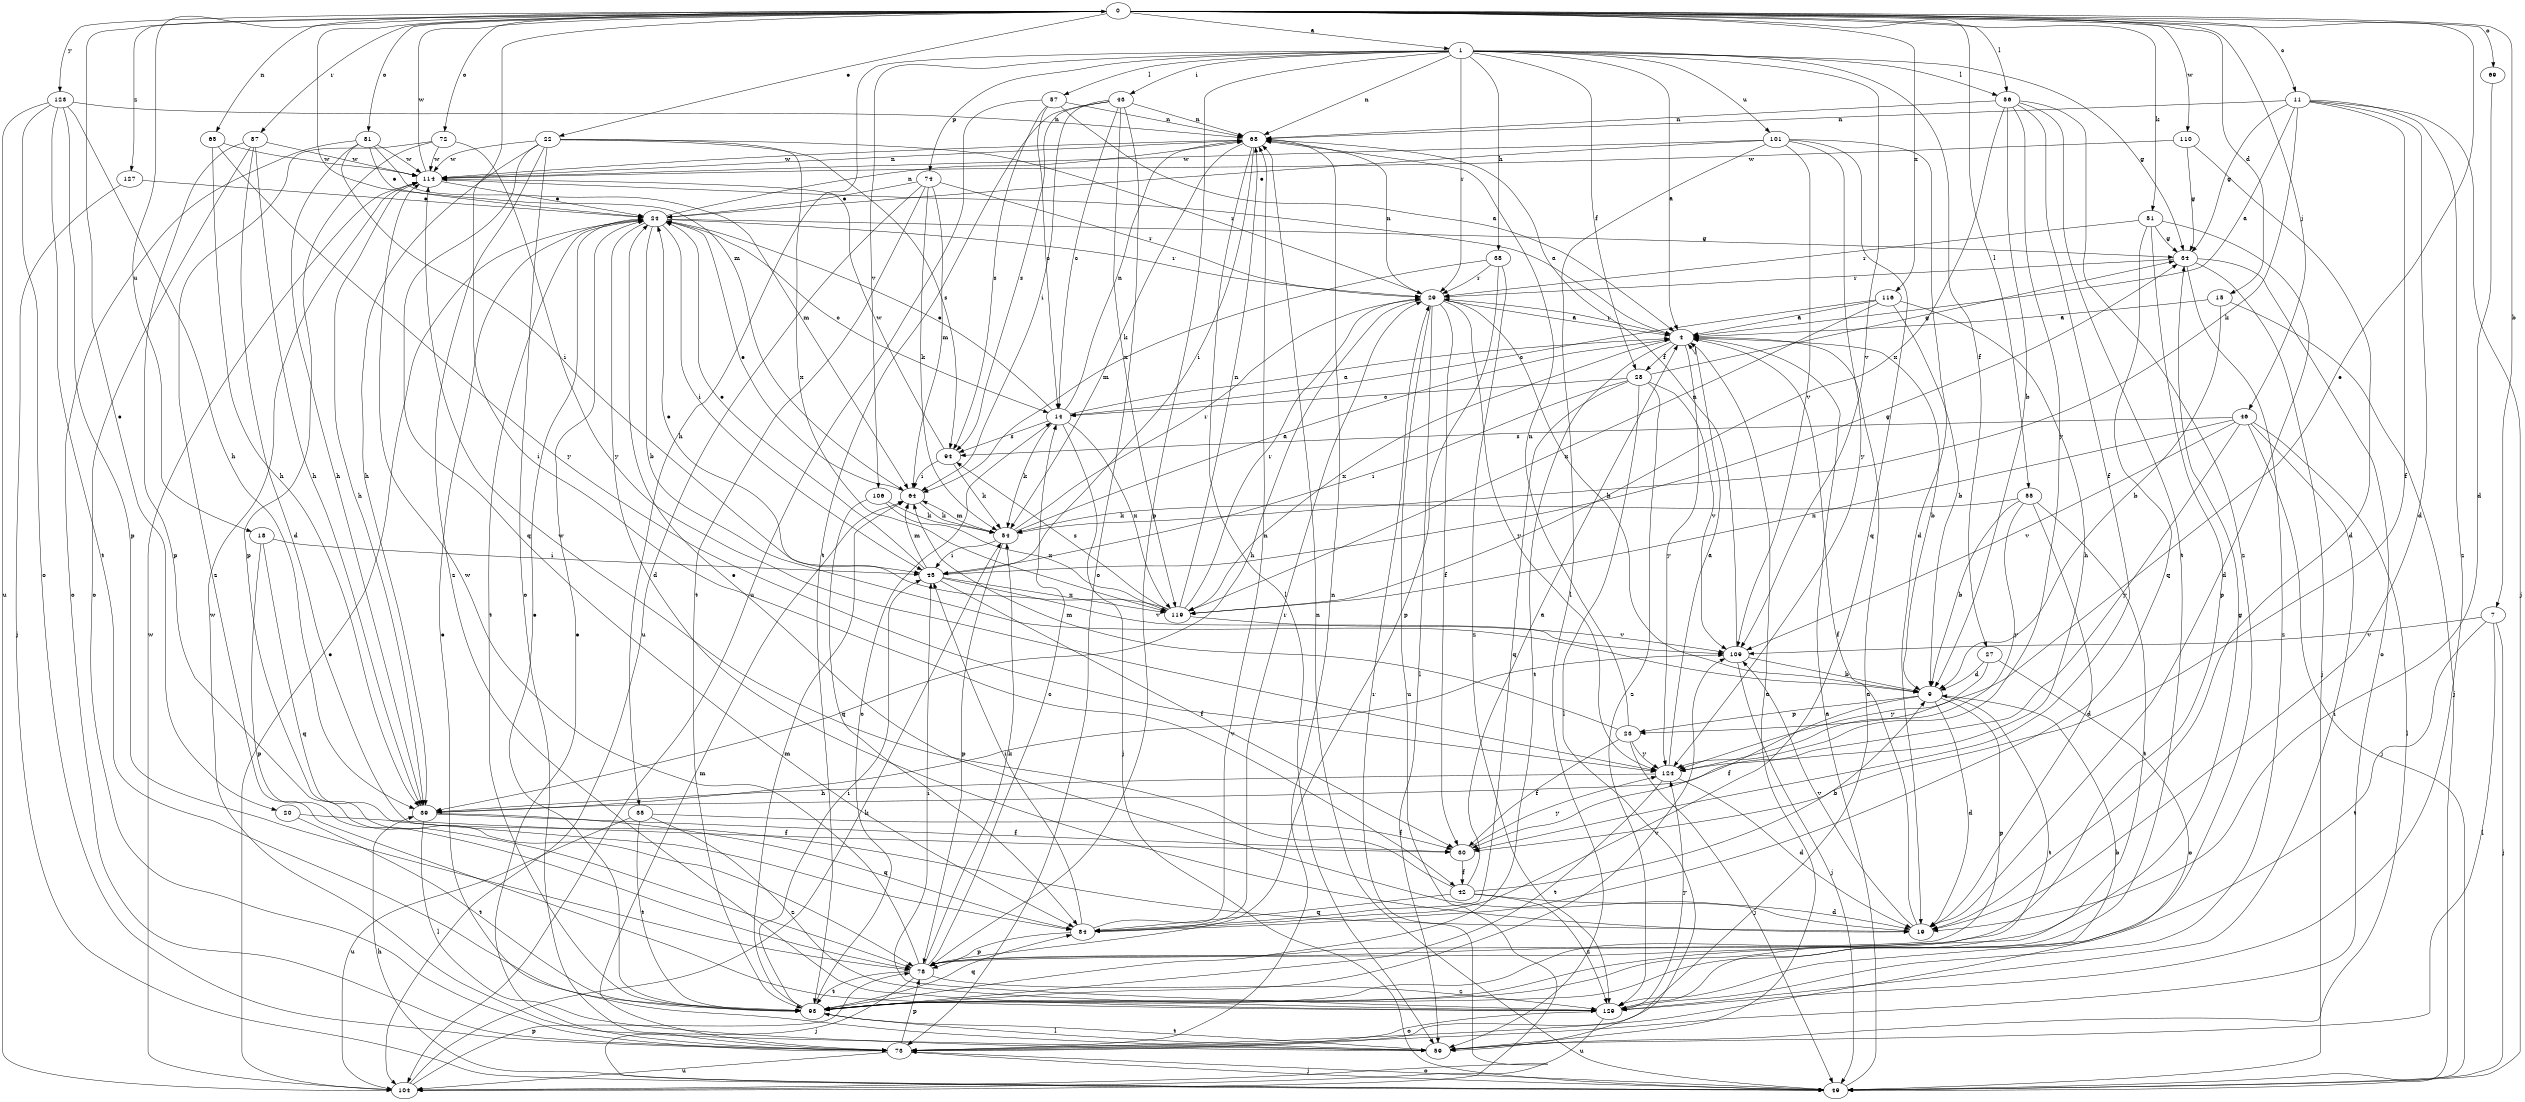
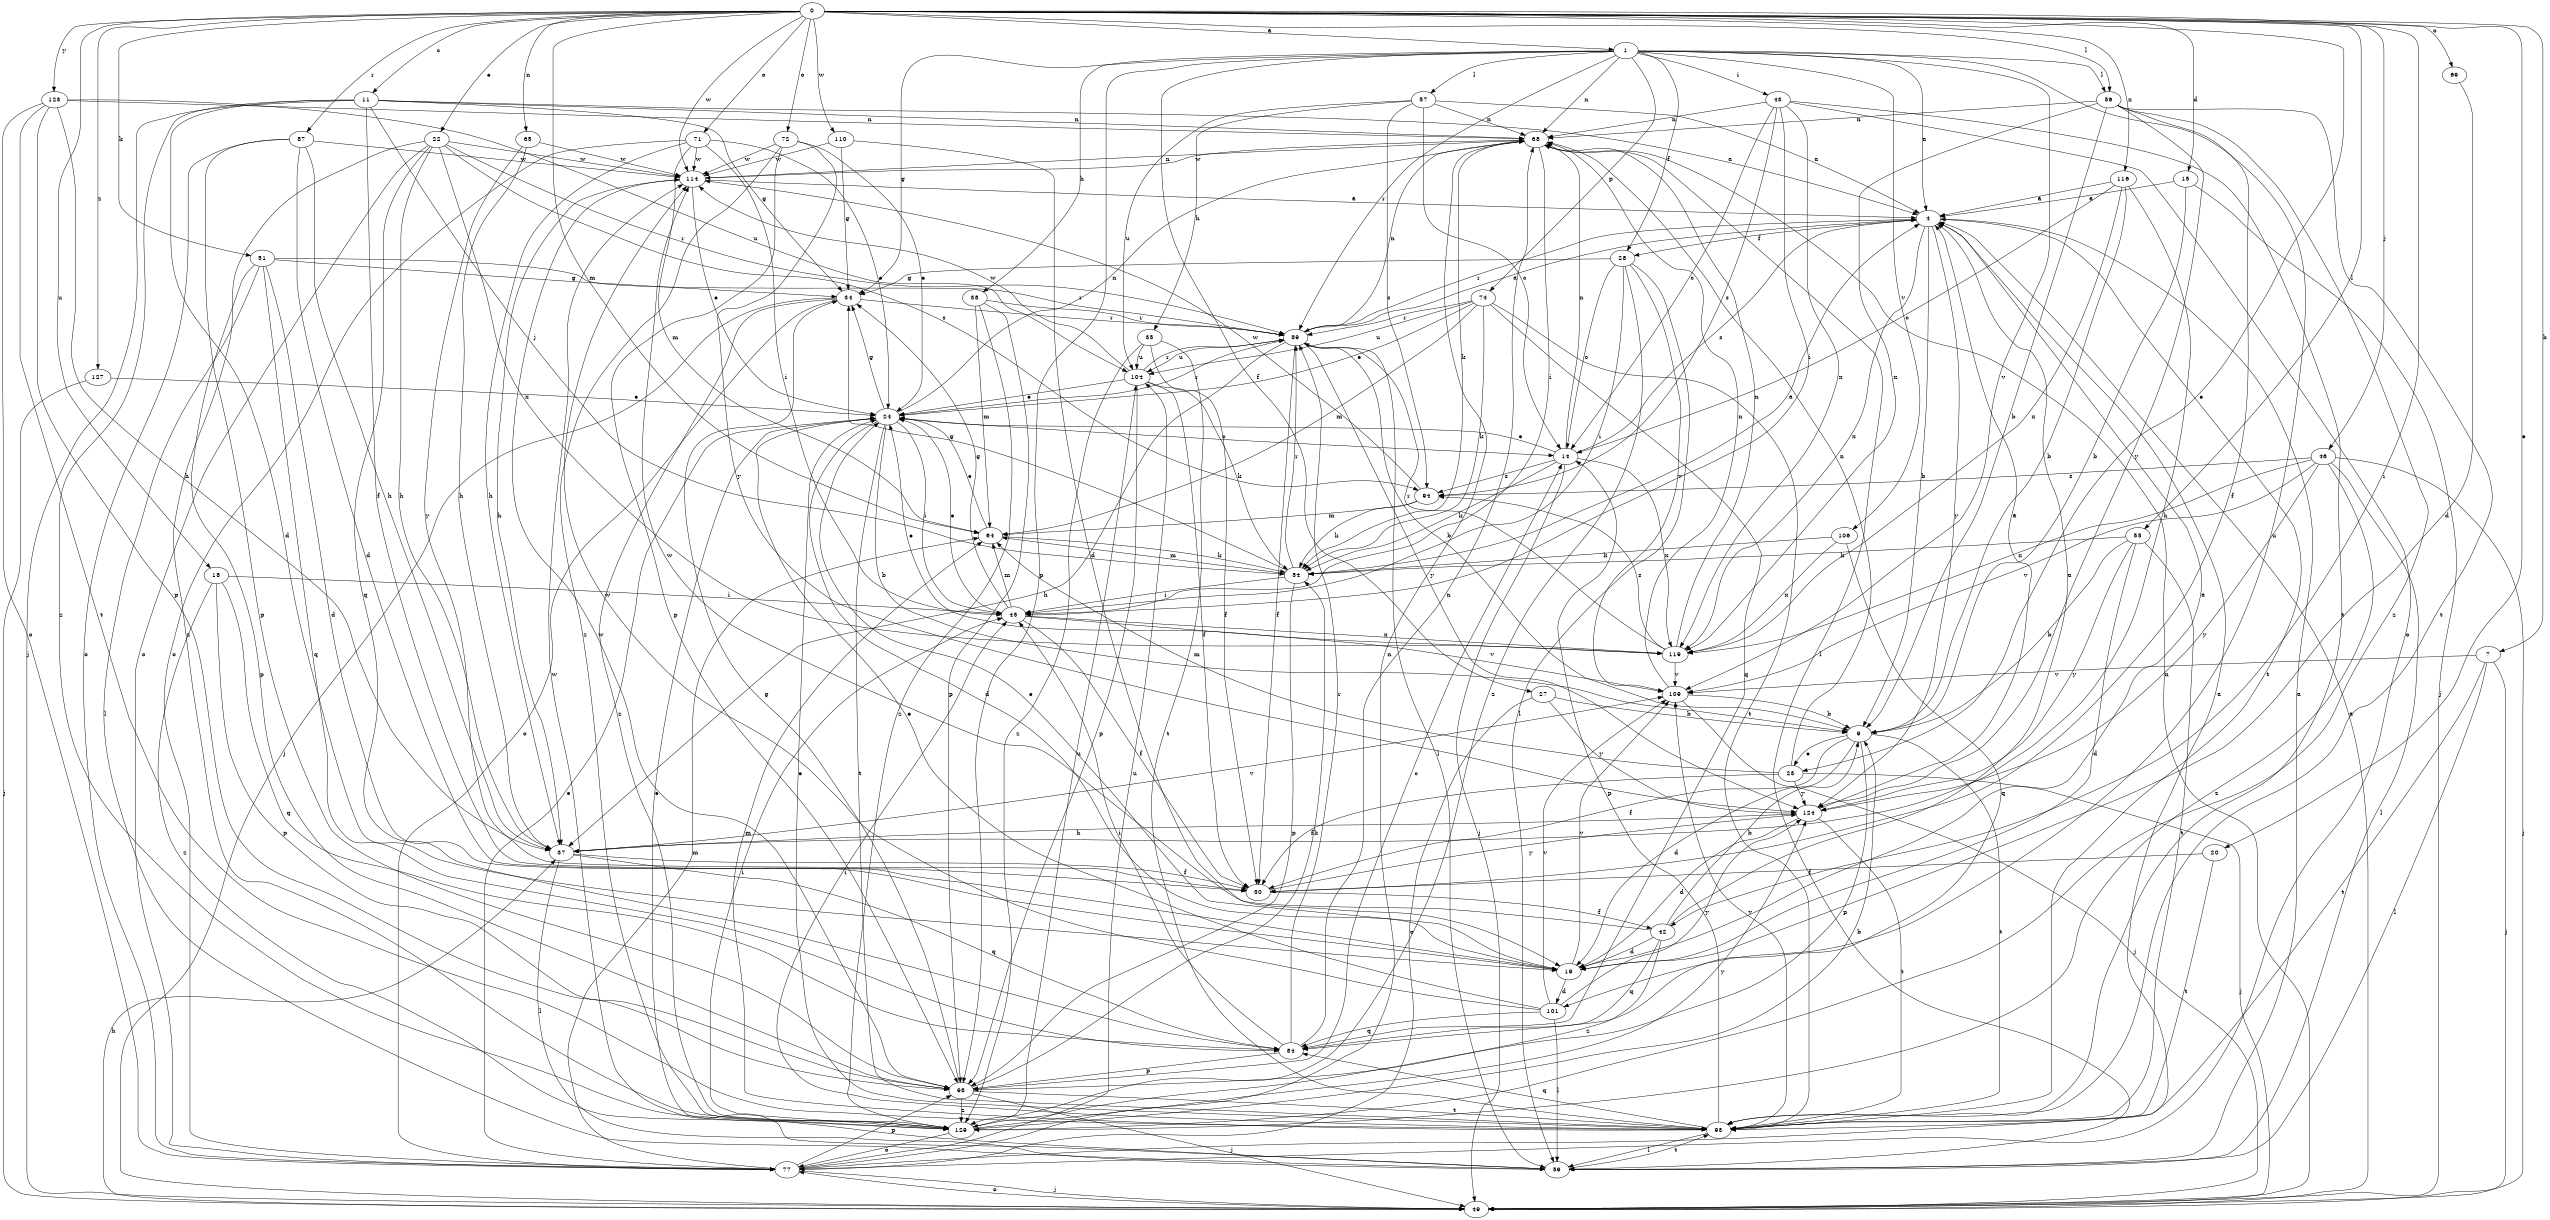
(489, 27) -> (719, 77)
(857, 110) -> (1198, 137)
(368, 139) -> (698, 139)
none -> (917, 250)
(1039, 298) -> (1574, 528)
(1432, 298) -> (1296, 338)
(2227, 318) -> (535, 338)
(1346, 377) -> (1721, 338)
none -> (1021, 461)
(922, 476) -> (1332, 516)
(1929, 492) -> (1562, 989)
none -> (1201, 615)
(862, 620) -> (489, 816)
(1838, 635) -> (2203, 595)
(1977, 674) -> (1689, 714)
(862, 714) -> (1610, 793)
(1794, 714) -> (1808, 754)
(2335, 714) -> (2217, 793)
(1499, 783) -> (1717, 749)
(425, 813) -> (562, 853)
(922, 972) -> (961, 1091)
none -> (407, 1010)
(899, 1051) -> (787, 1170)
none -> (437, 1075)
